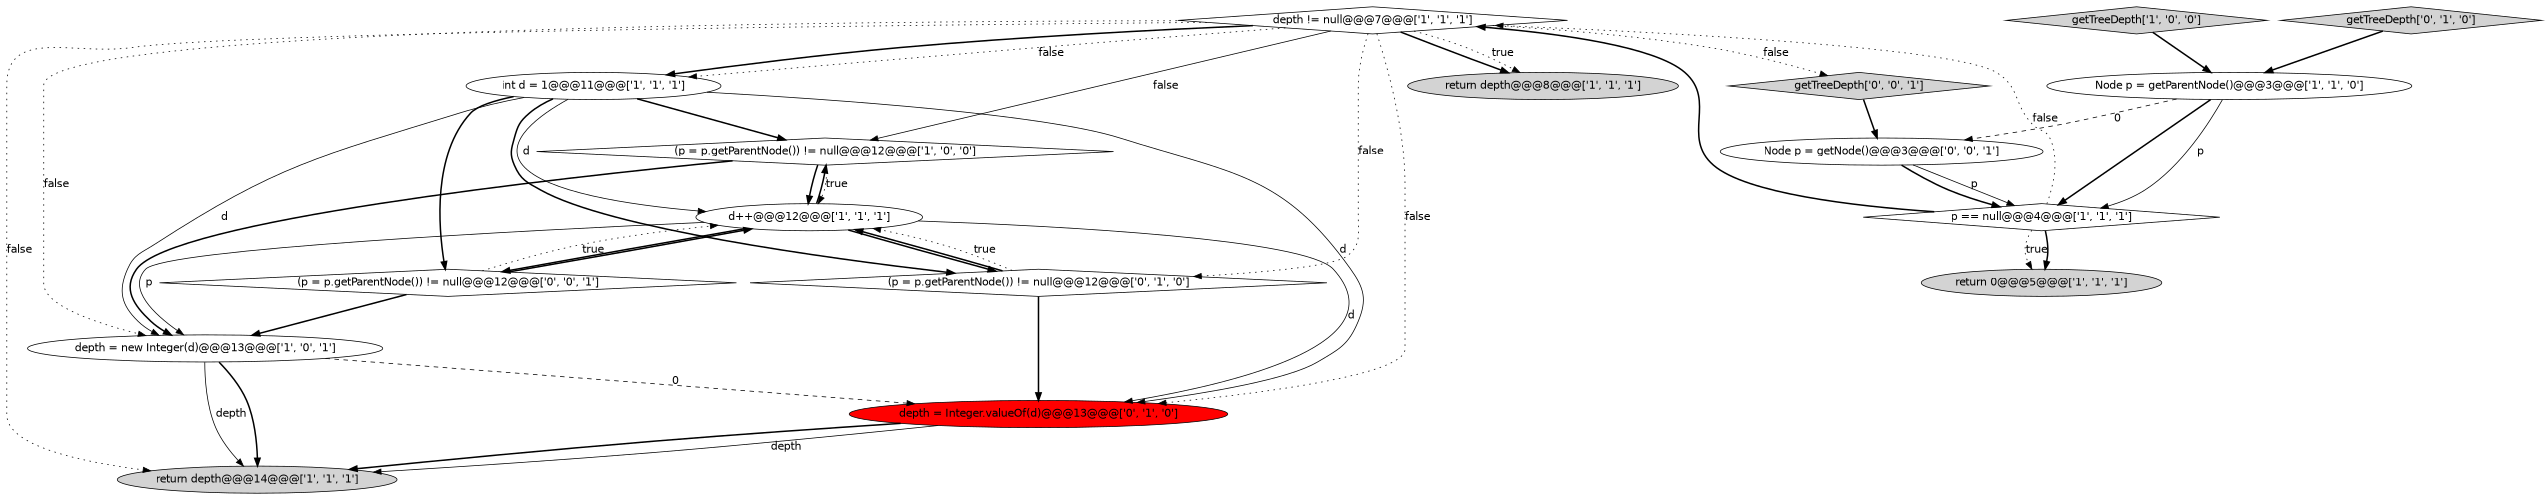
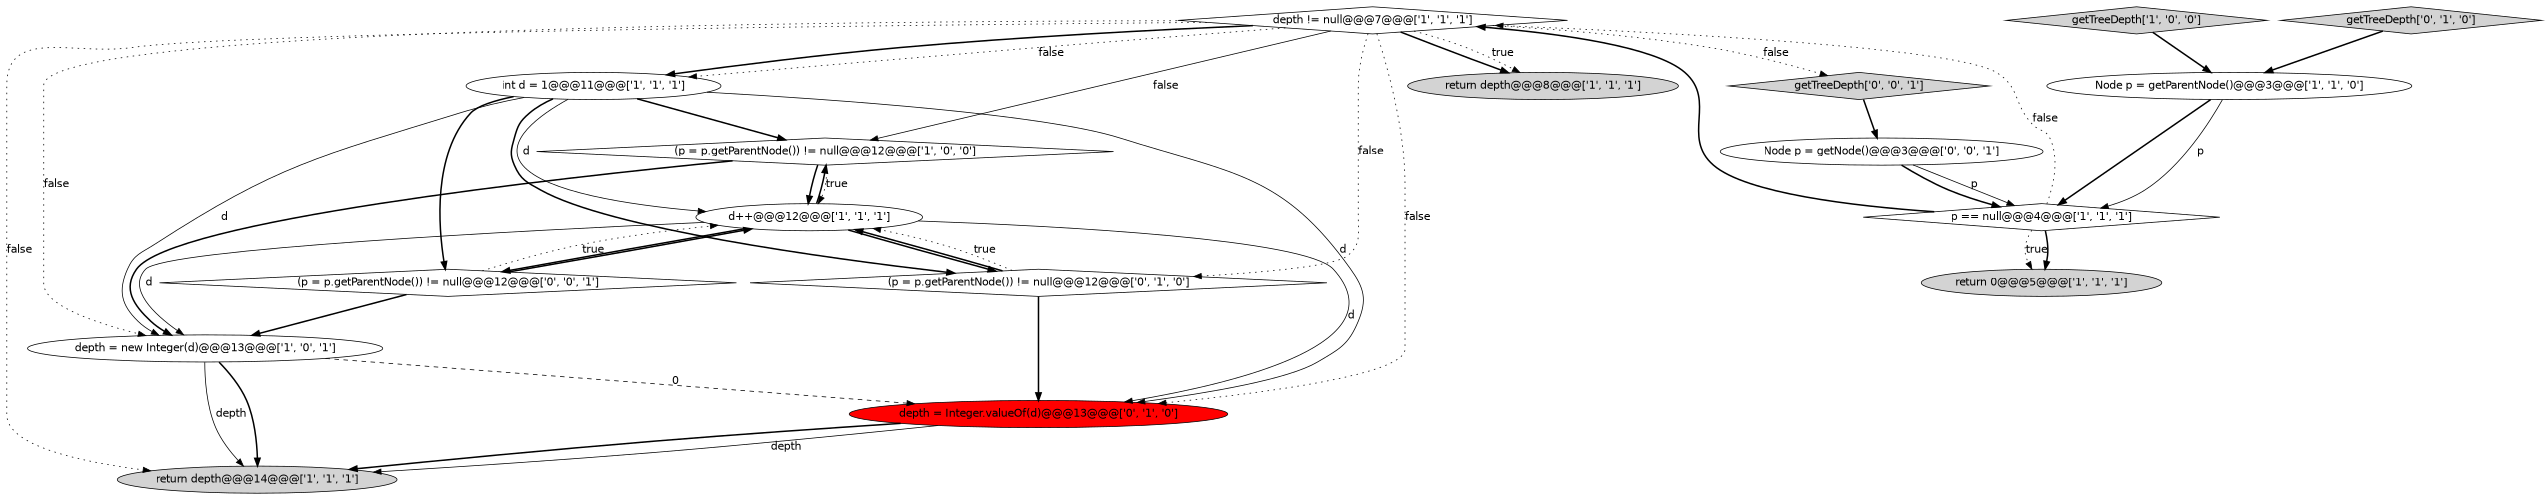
(2075, 122) -> none
(149, 283) -> (149, 283)
